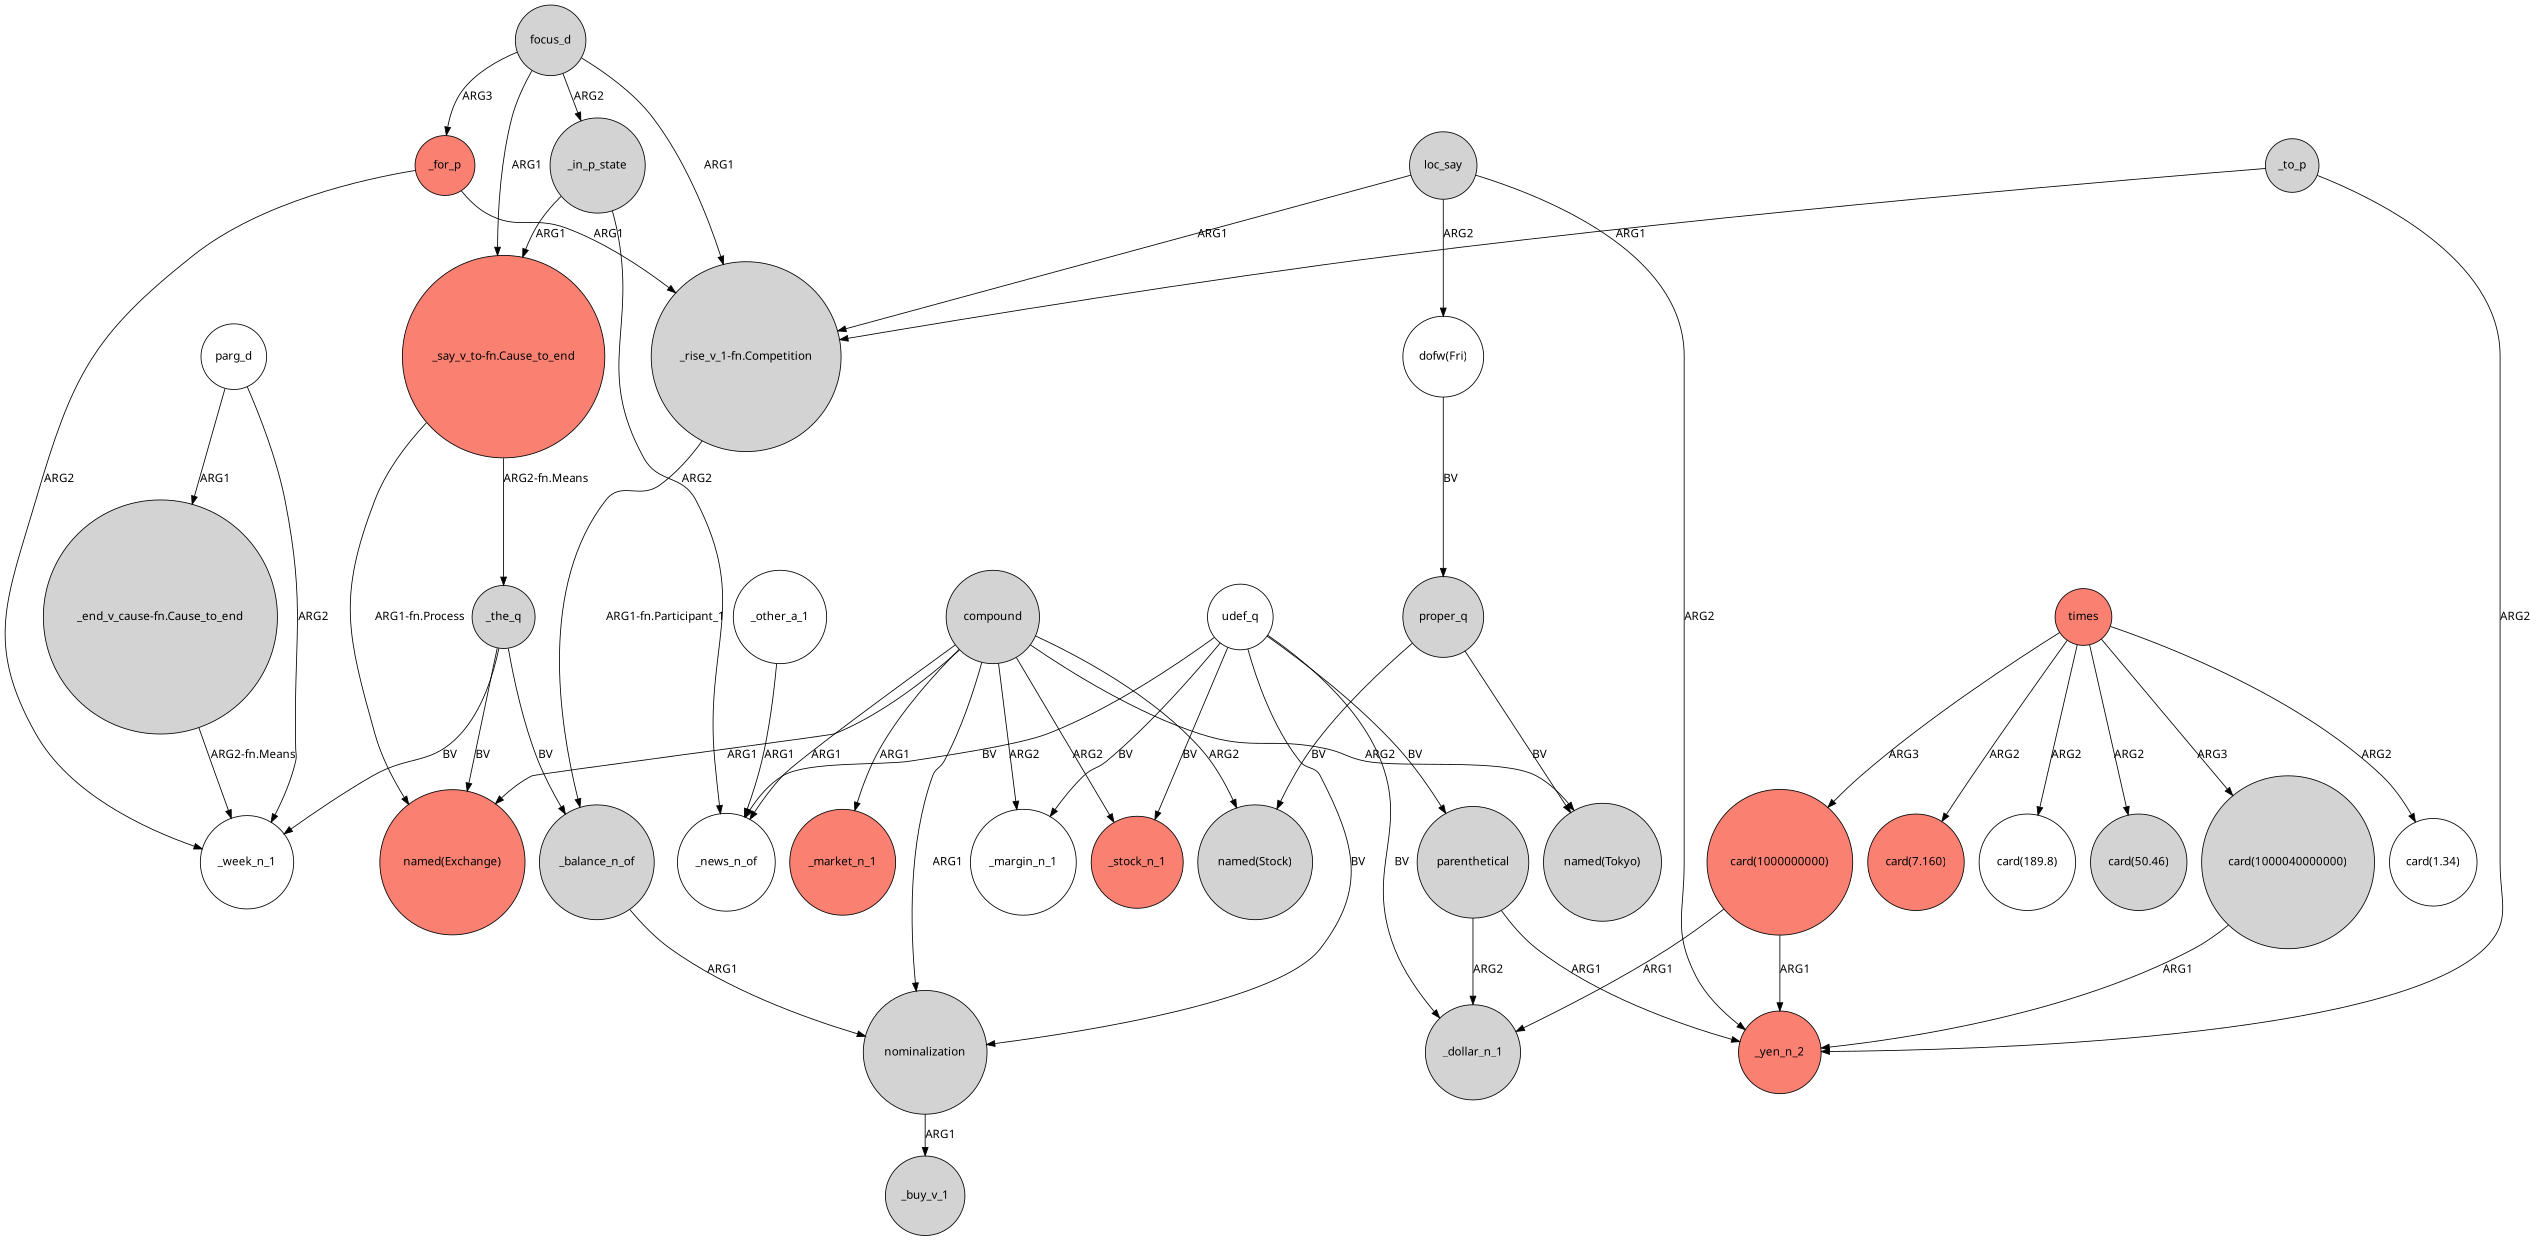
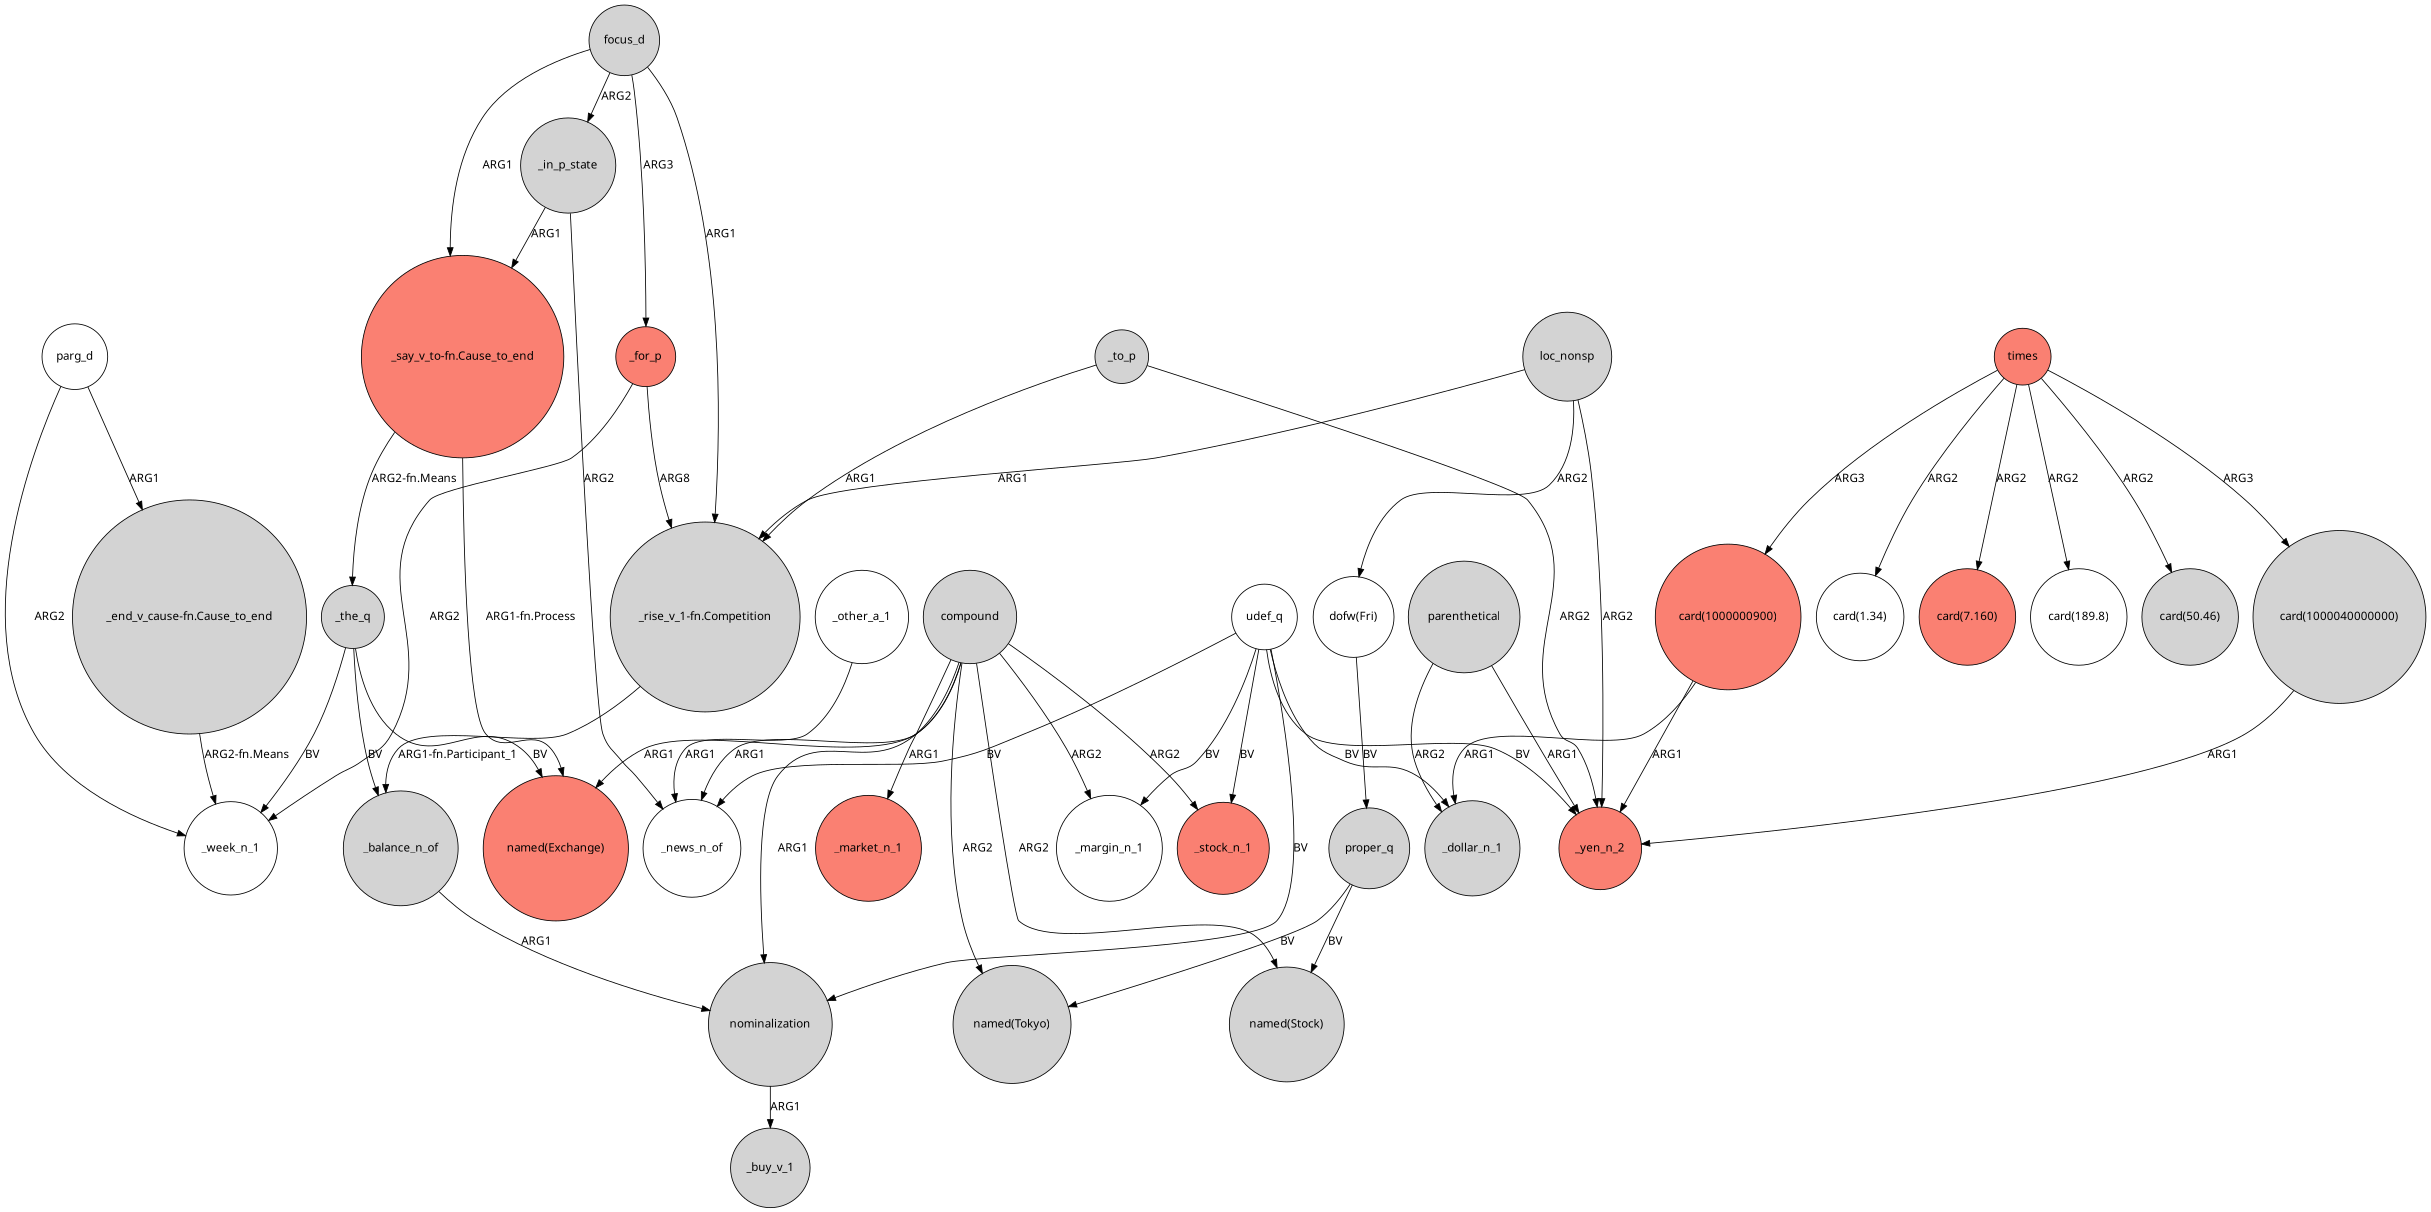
(1443, 165) -> (1567, 357)
(609, 234) -> (675, 479)
(1363, 713) -> (1401, 745)
(1780, 862) -> (1728, 617)
